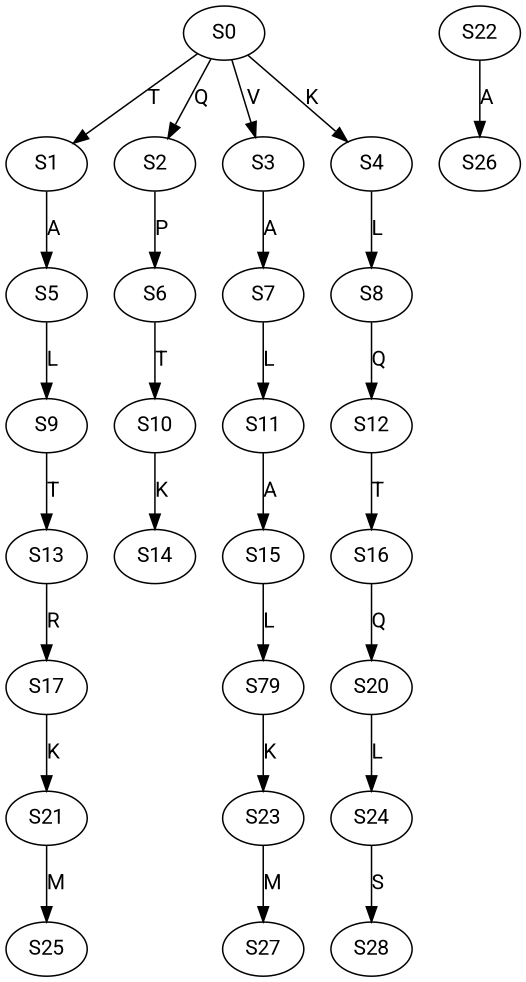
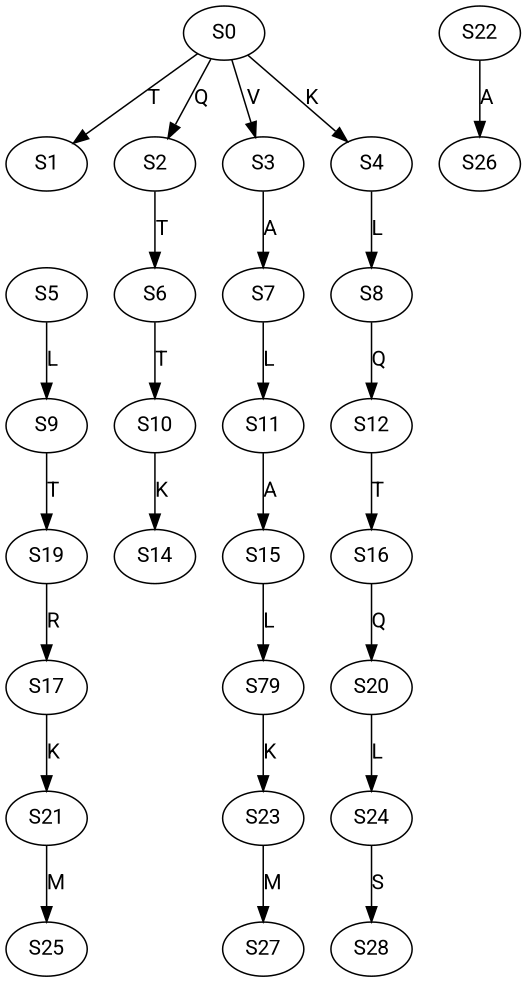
(47, 222) -> none
(162, 229) -> (162, 229)
(47, 557) -> (47, 557)
